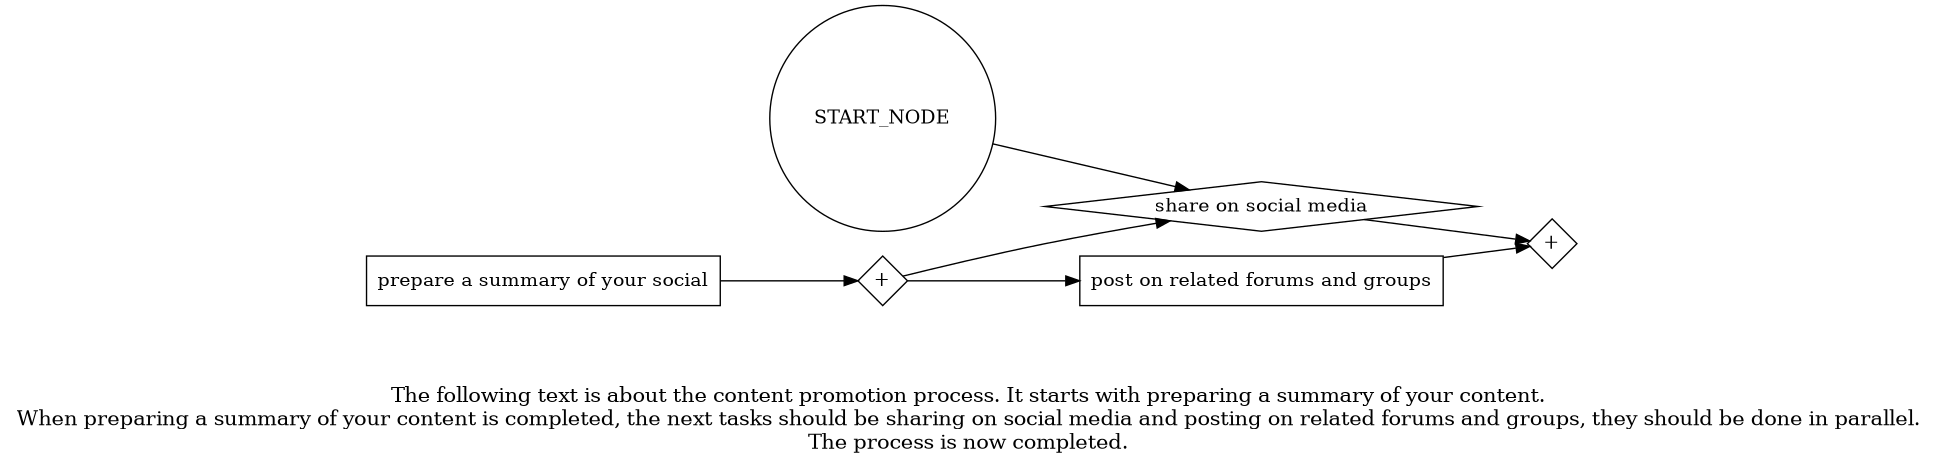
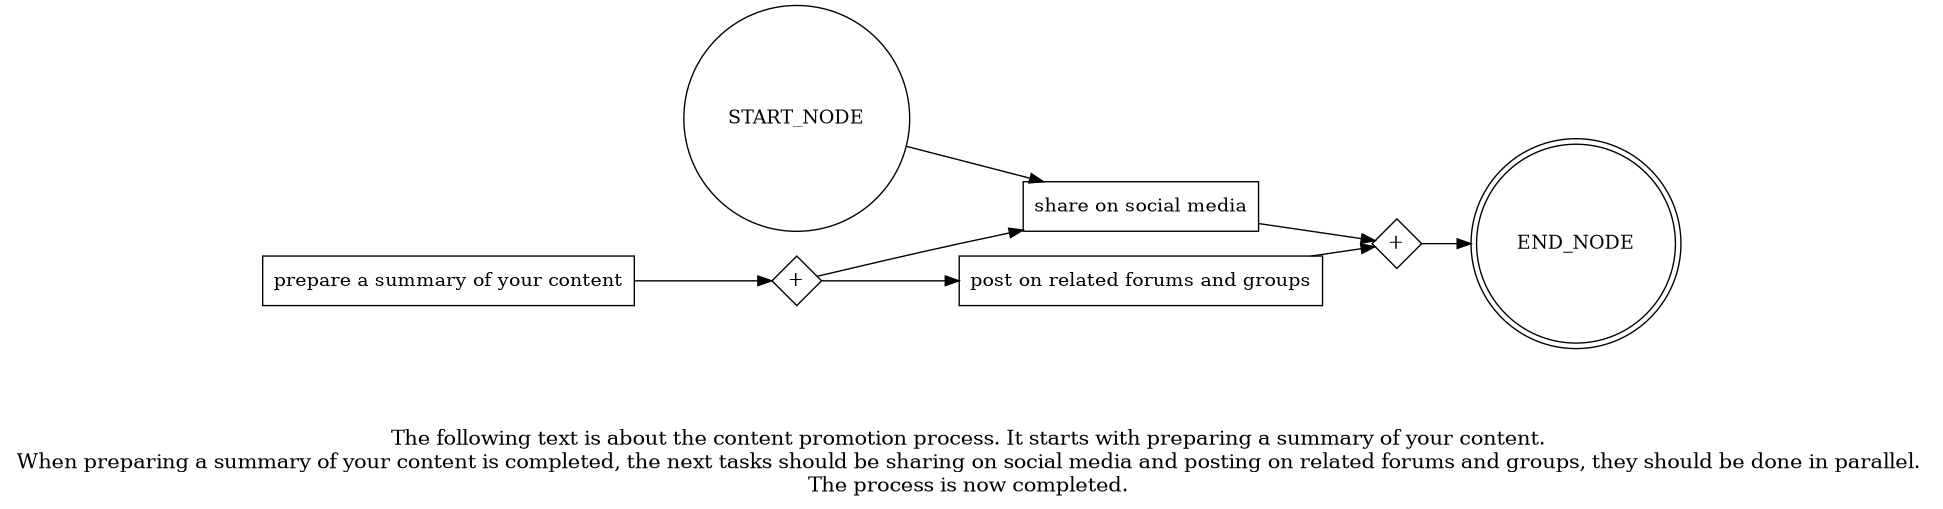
(1261, 206) -> (1141, 206)
none -> (1576, 244)
(543, 281) -> (448, 281)
